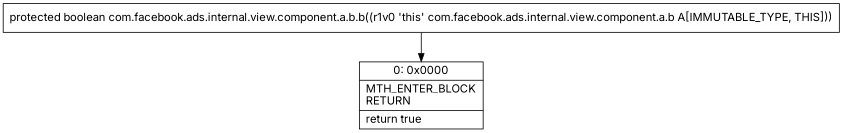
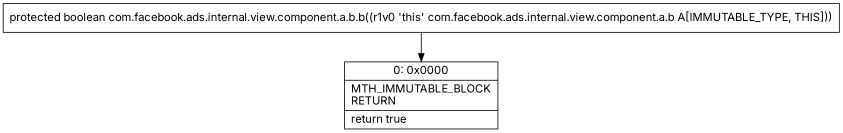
(421, 89) -> (421, 89)
